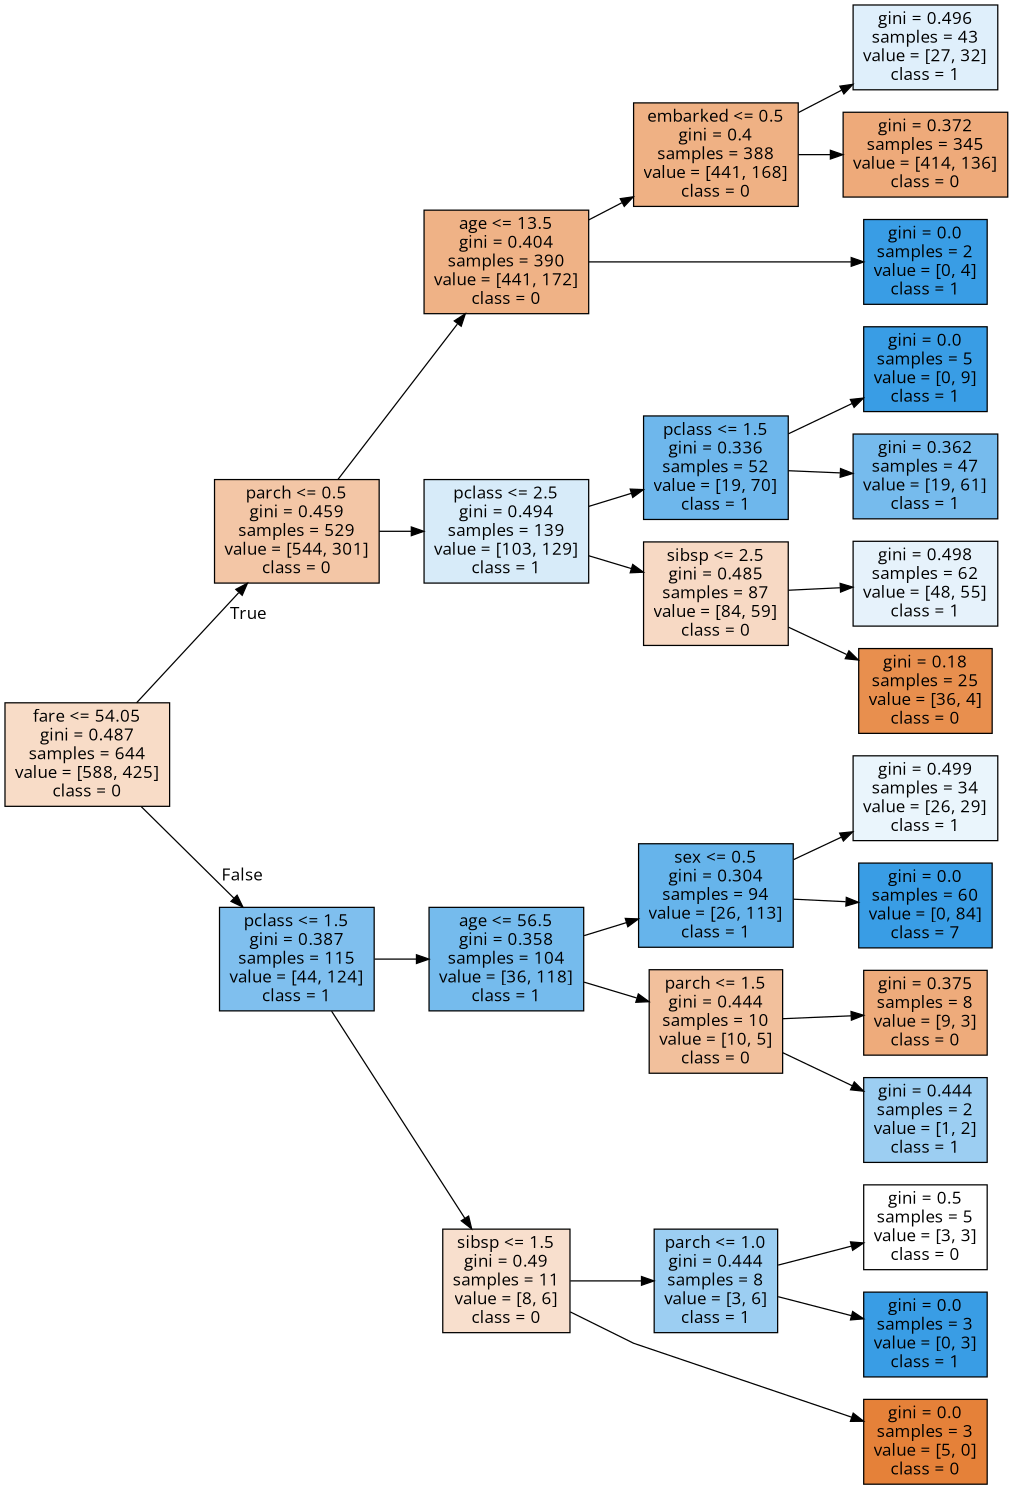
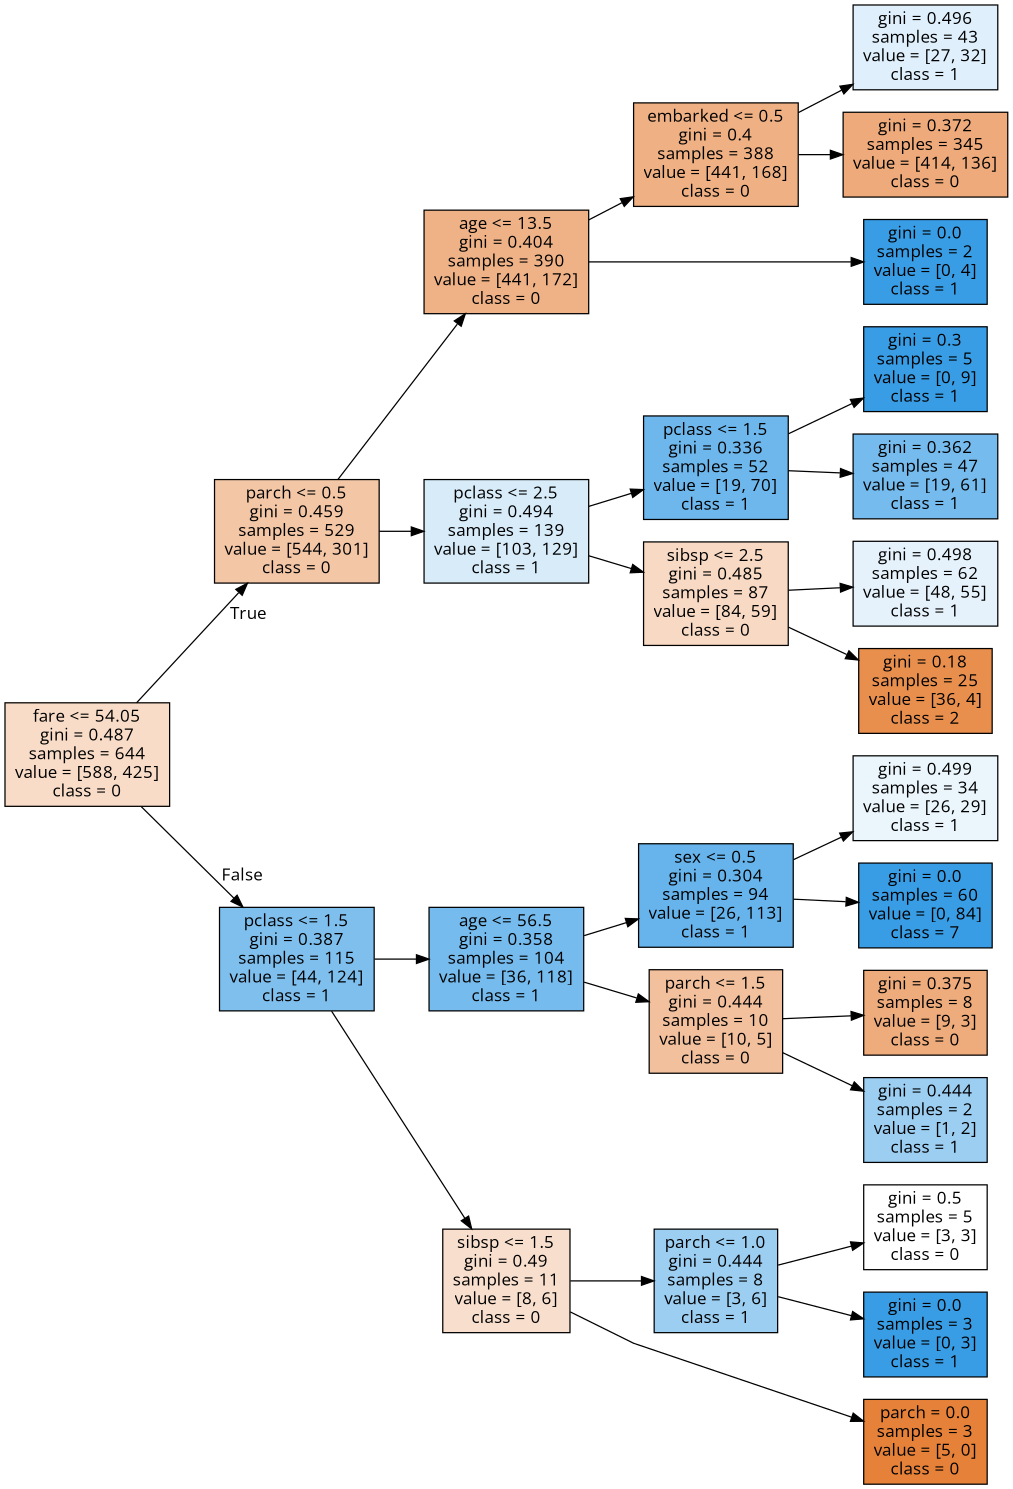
(925, 369) -> (925, 369)
(925, 691) -> (925, 691)
(925, 1442) -> (925, 1442)
